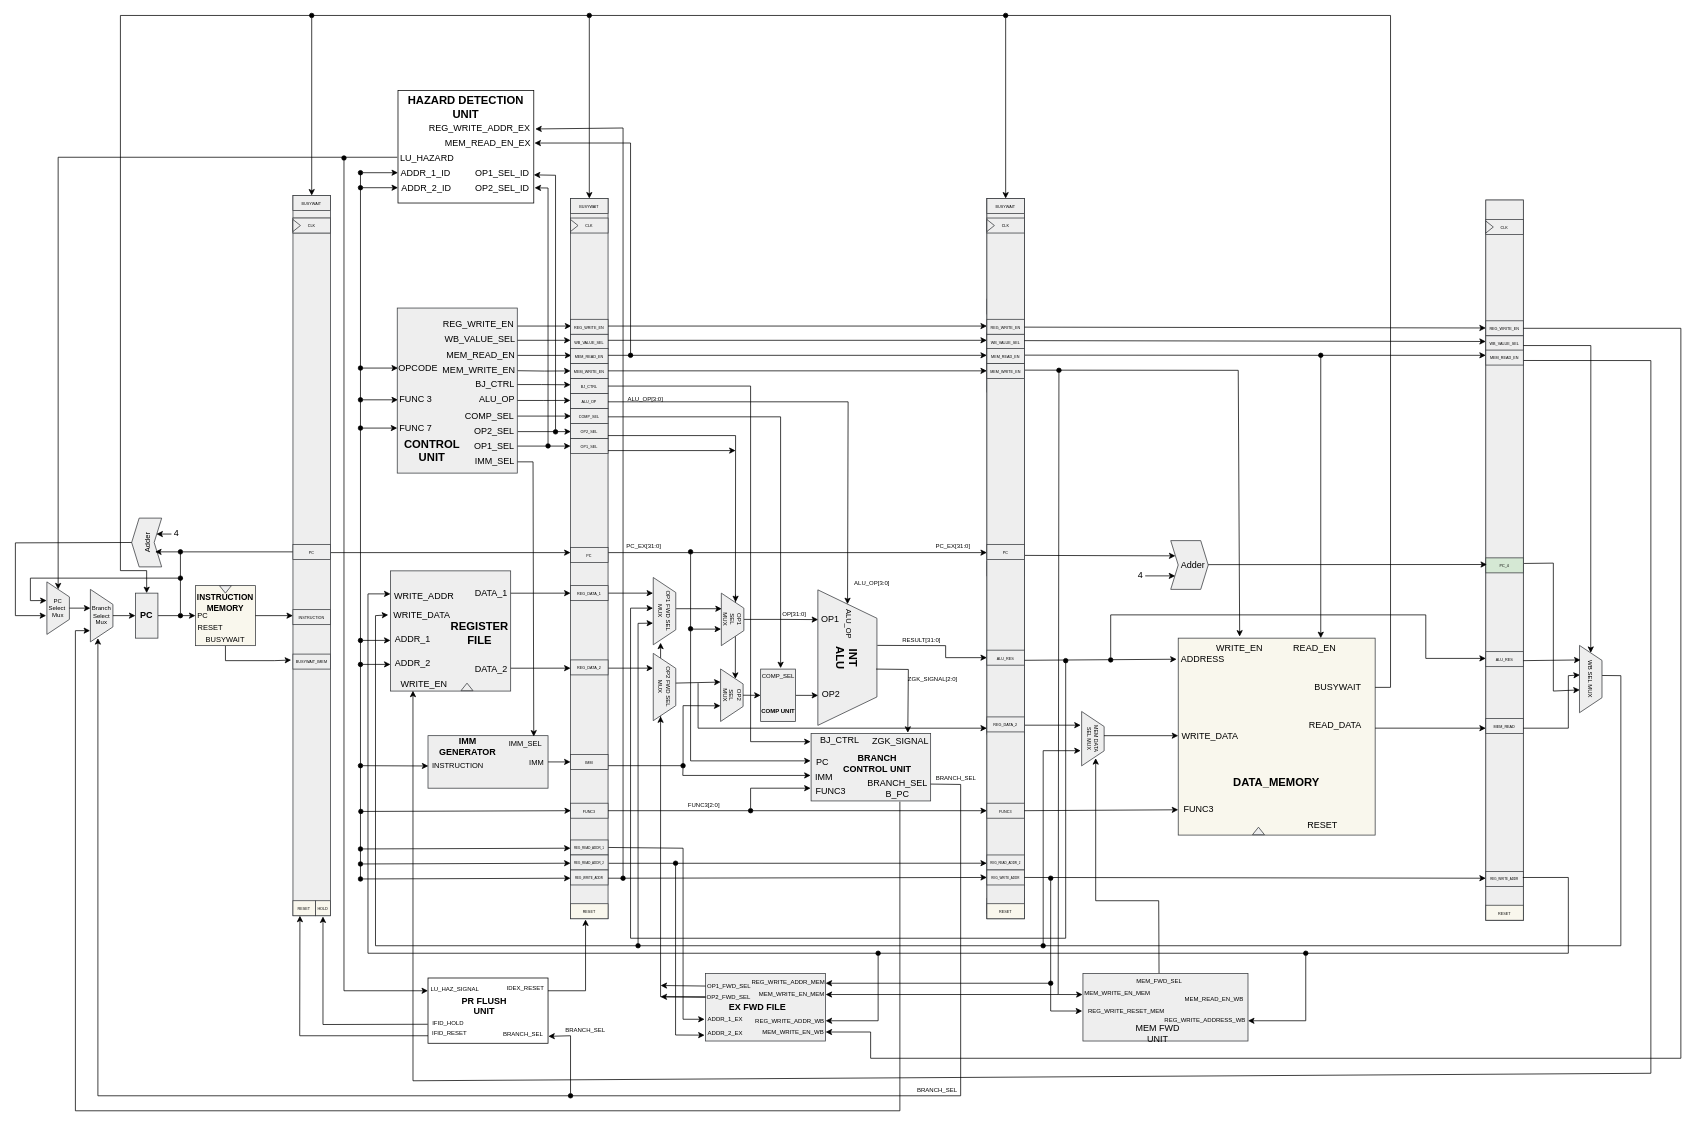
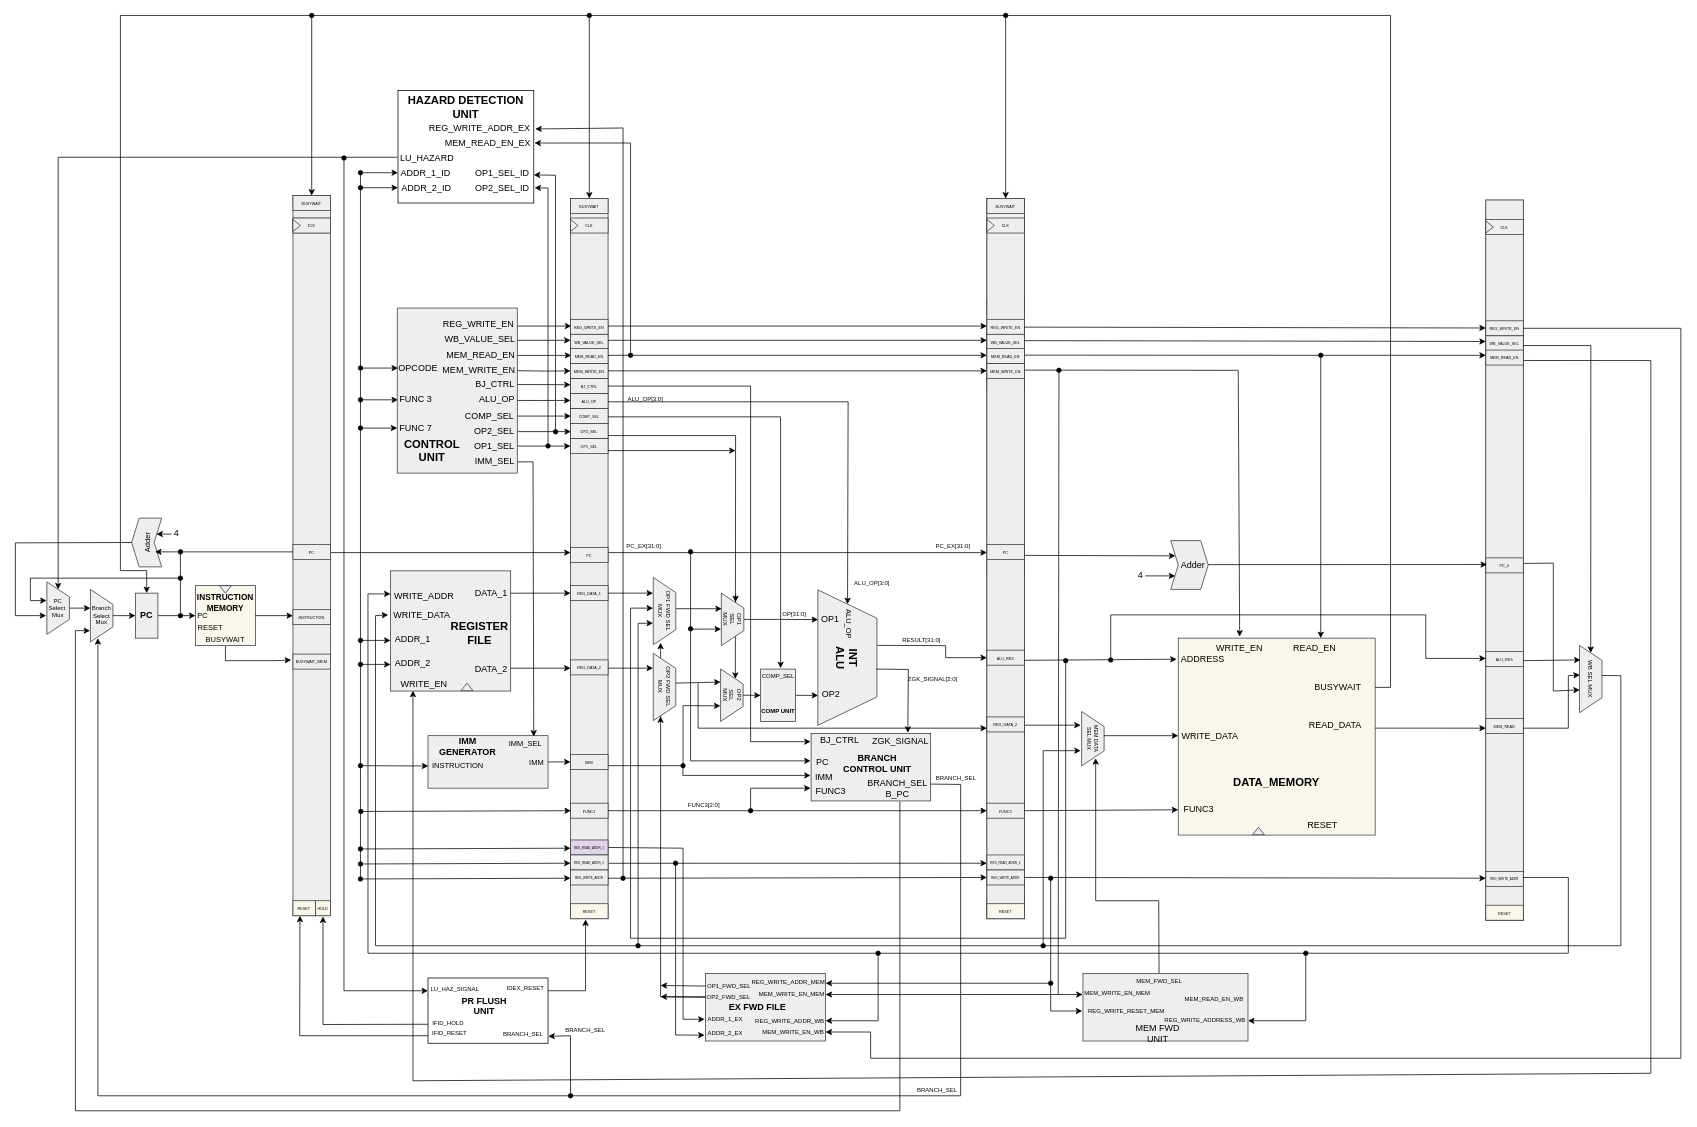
(1504, 565) -> (1504, 565)
(589, 847) -> (589, 847)
